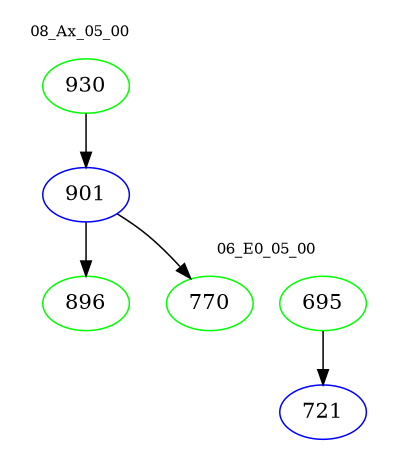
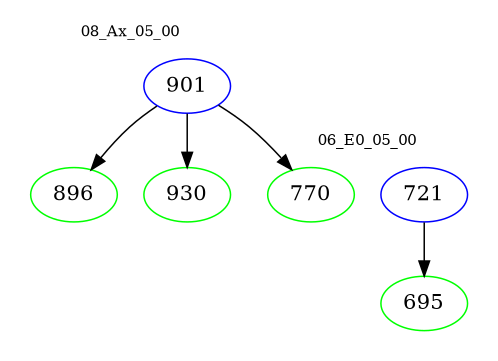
(86, 133) -> (187, 133)
(323, 350) -> (424, 242)
